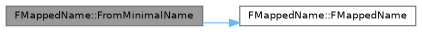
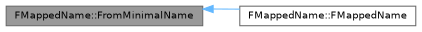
(216, 23) -> (227, 9)
